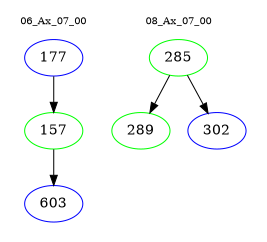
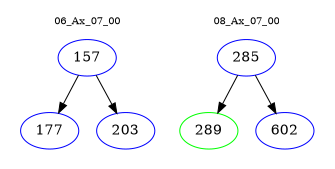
(178, 58) -> (246, 58)
(54, 89) -> (71, 90)
(54, 131) -> (87, 58)
(217, 131) -> (285, 131)
(54, 204) -> (126, 131)
